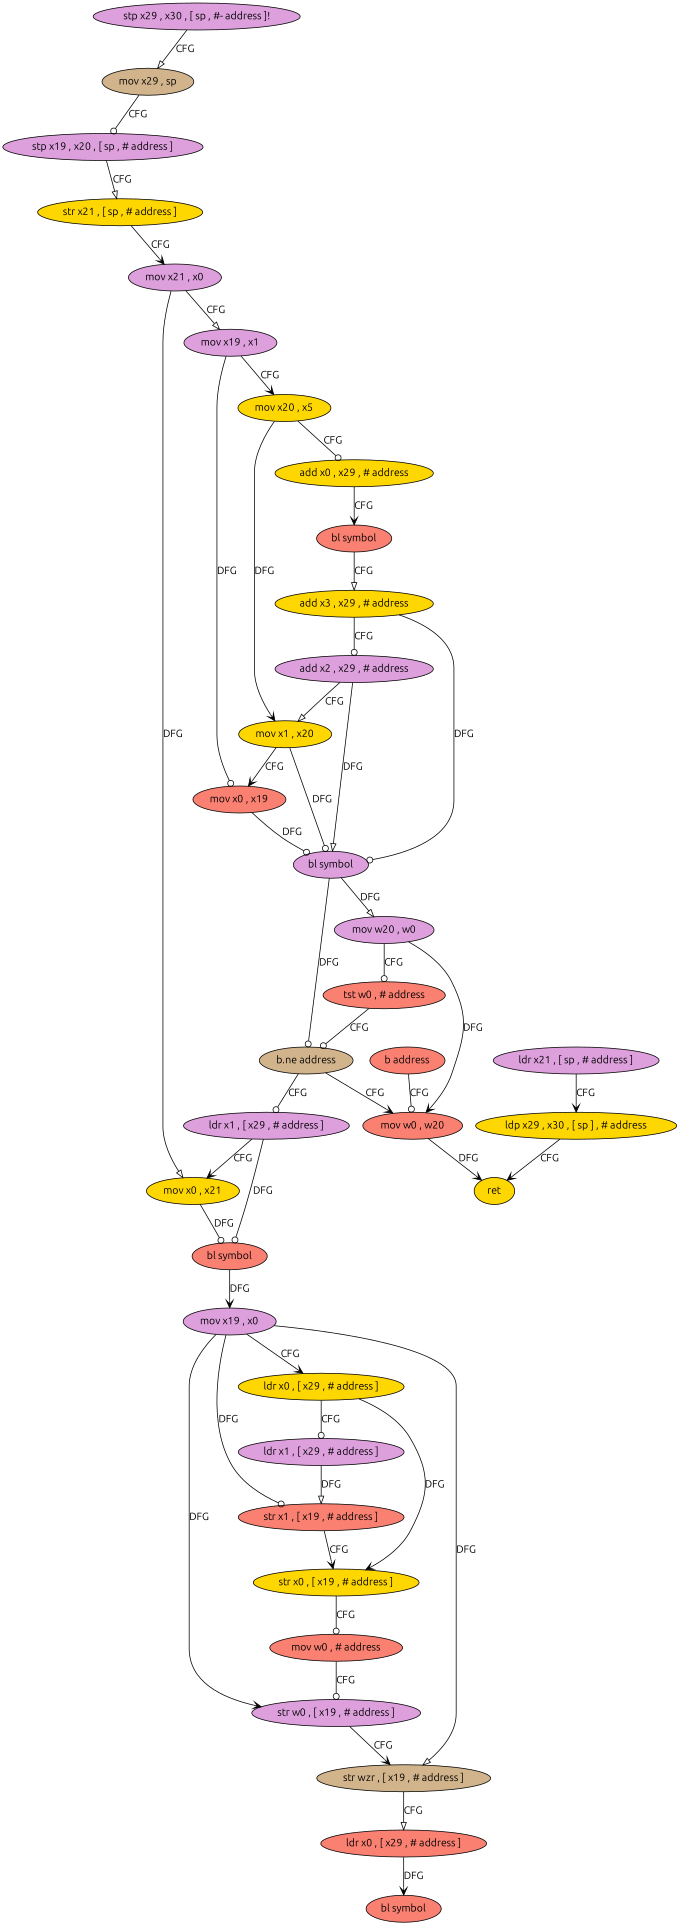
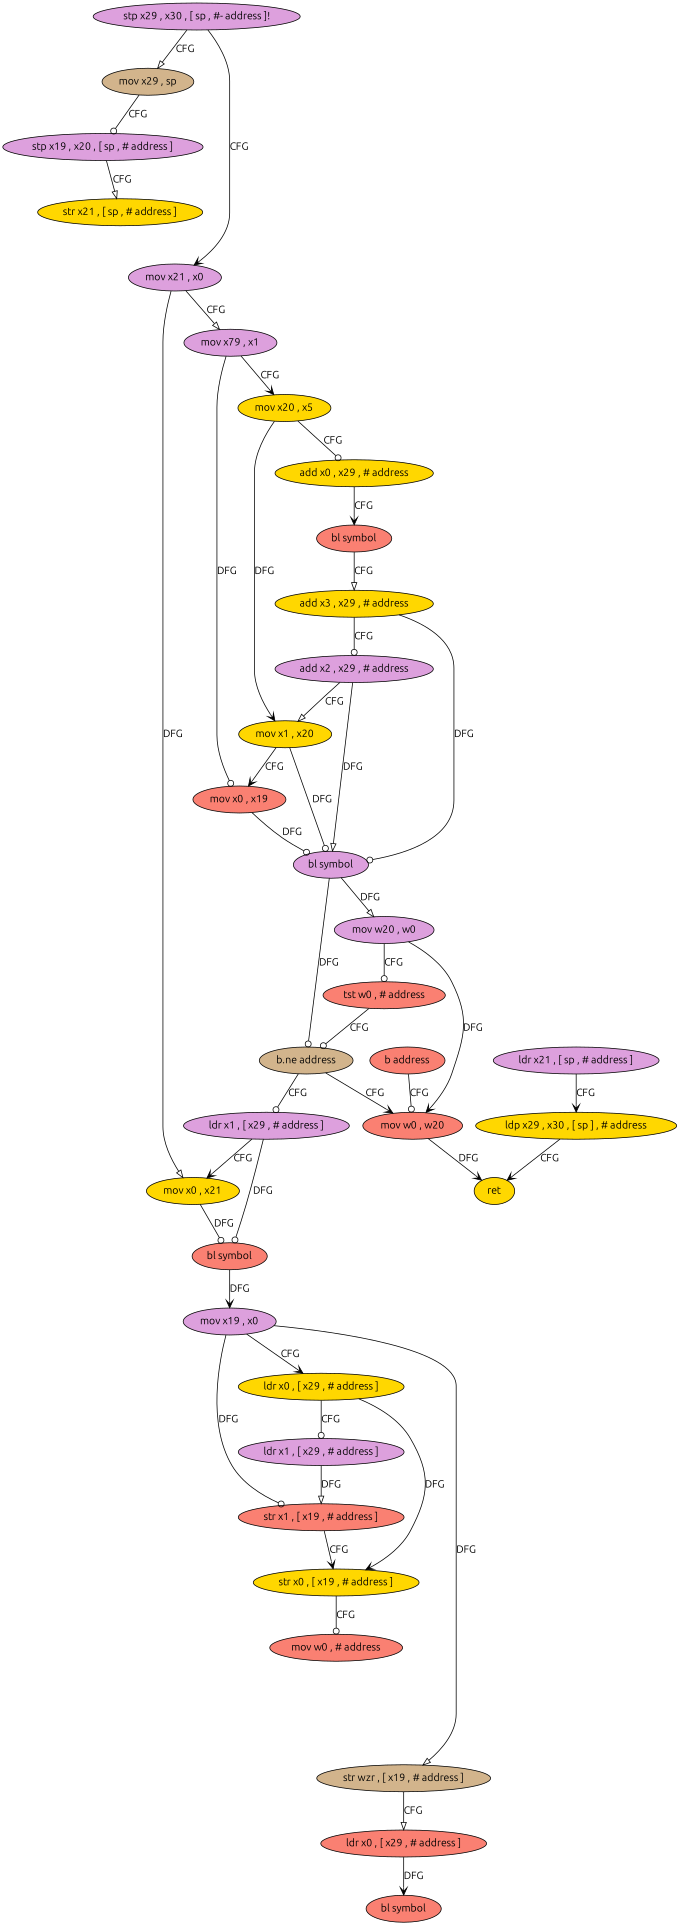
(145, 242) -> (230, 148)
(230, 343) -> (230, 343)
(336, 1713) -> none
